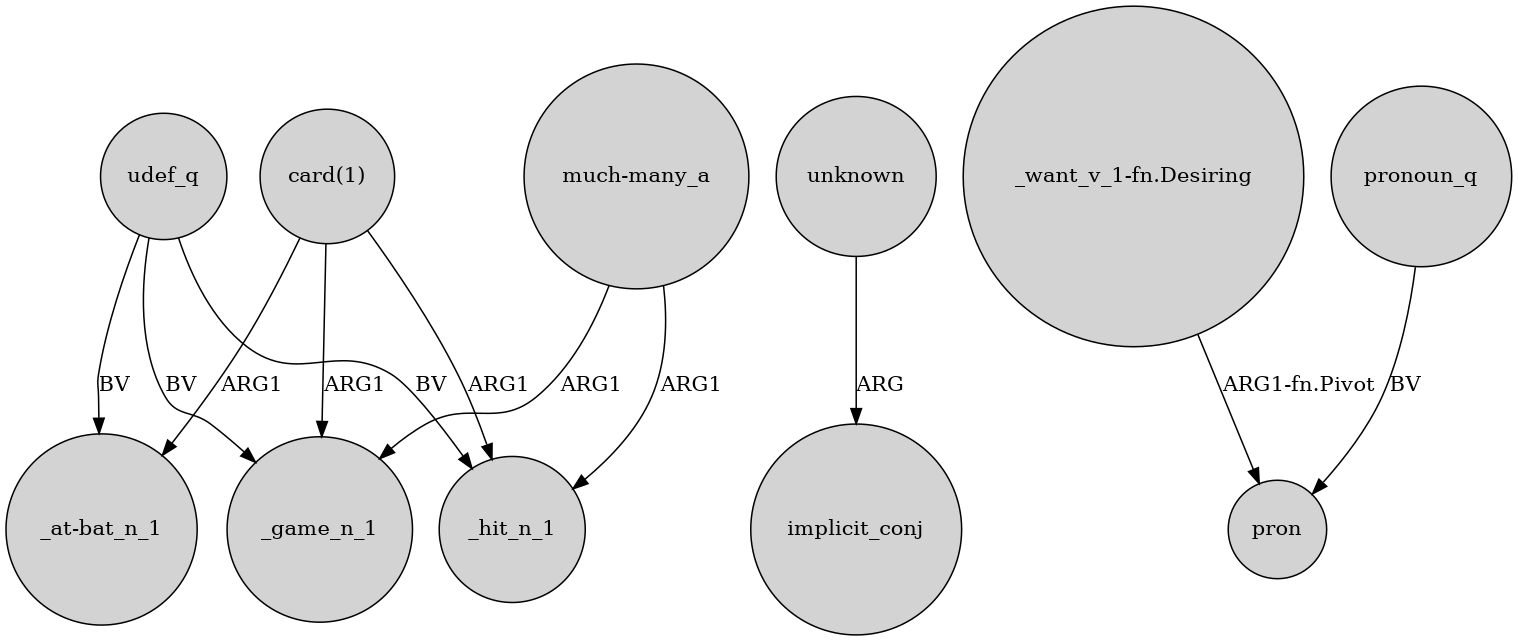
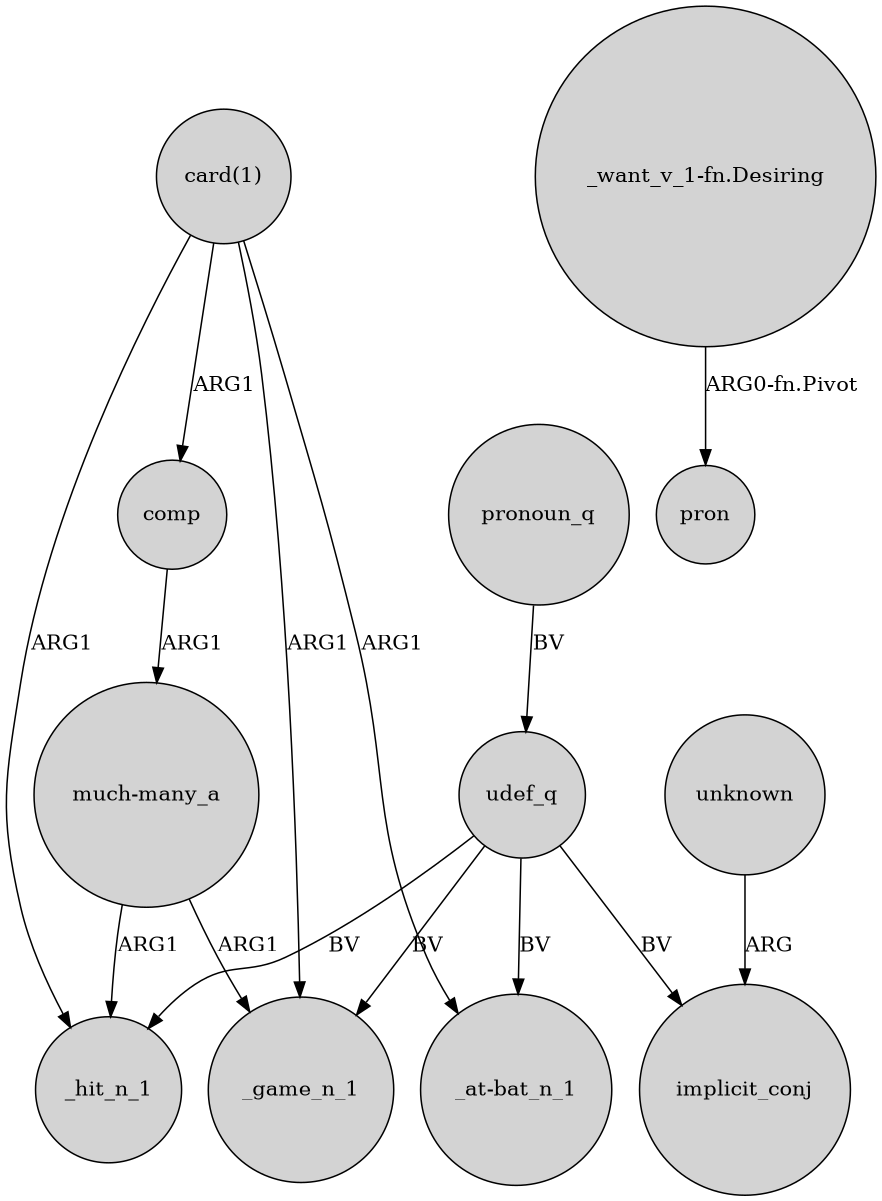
(1388, 383) -> (530, 661)
(1299, 385) -> (782, 385)
none -> (172, 515)
none -> (616, 919)
